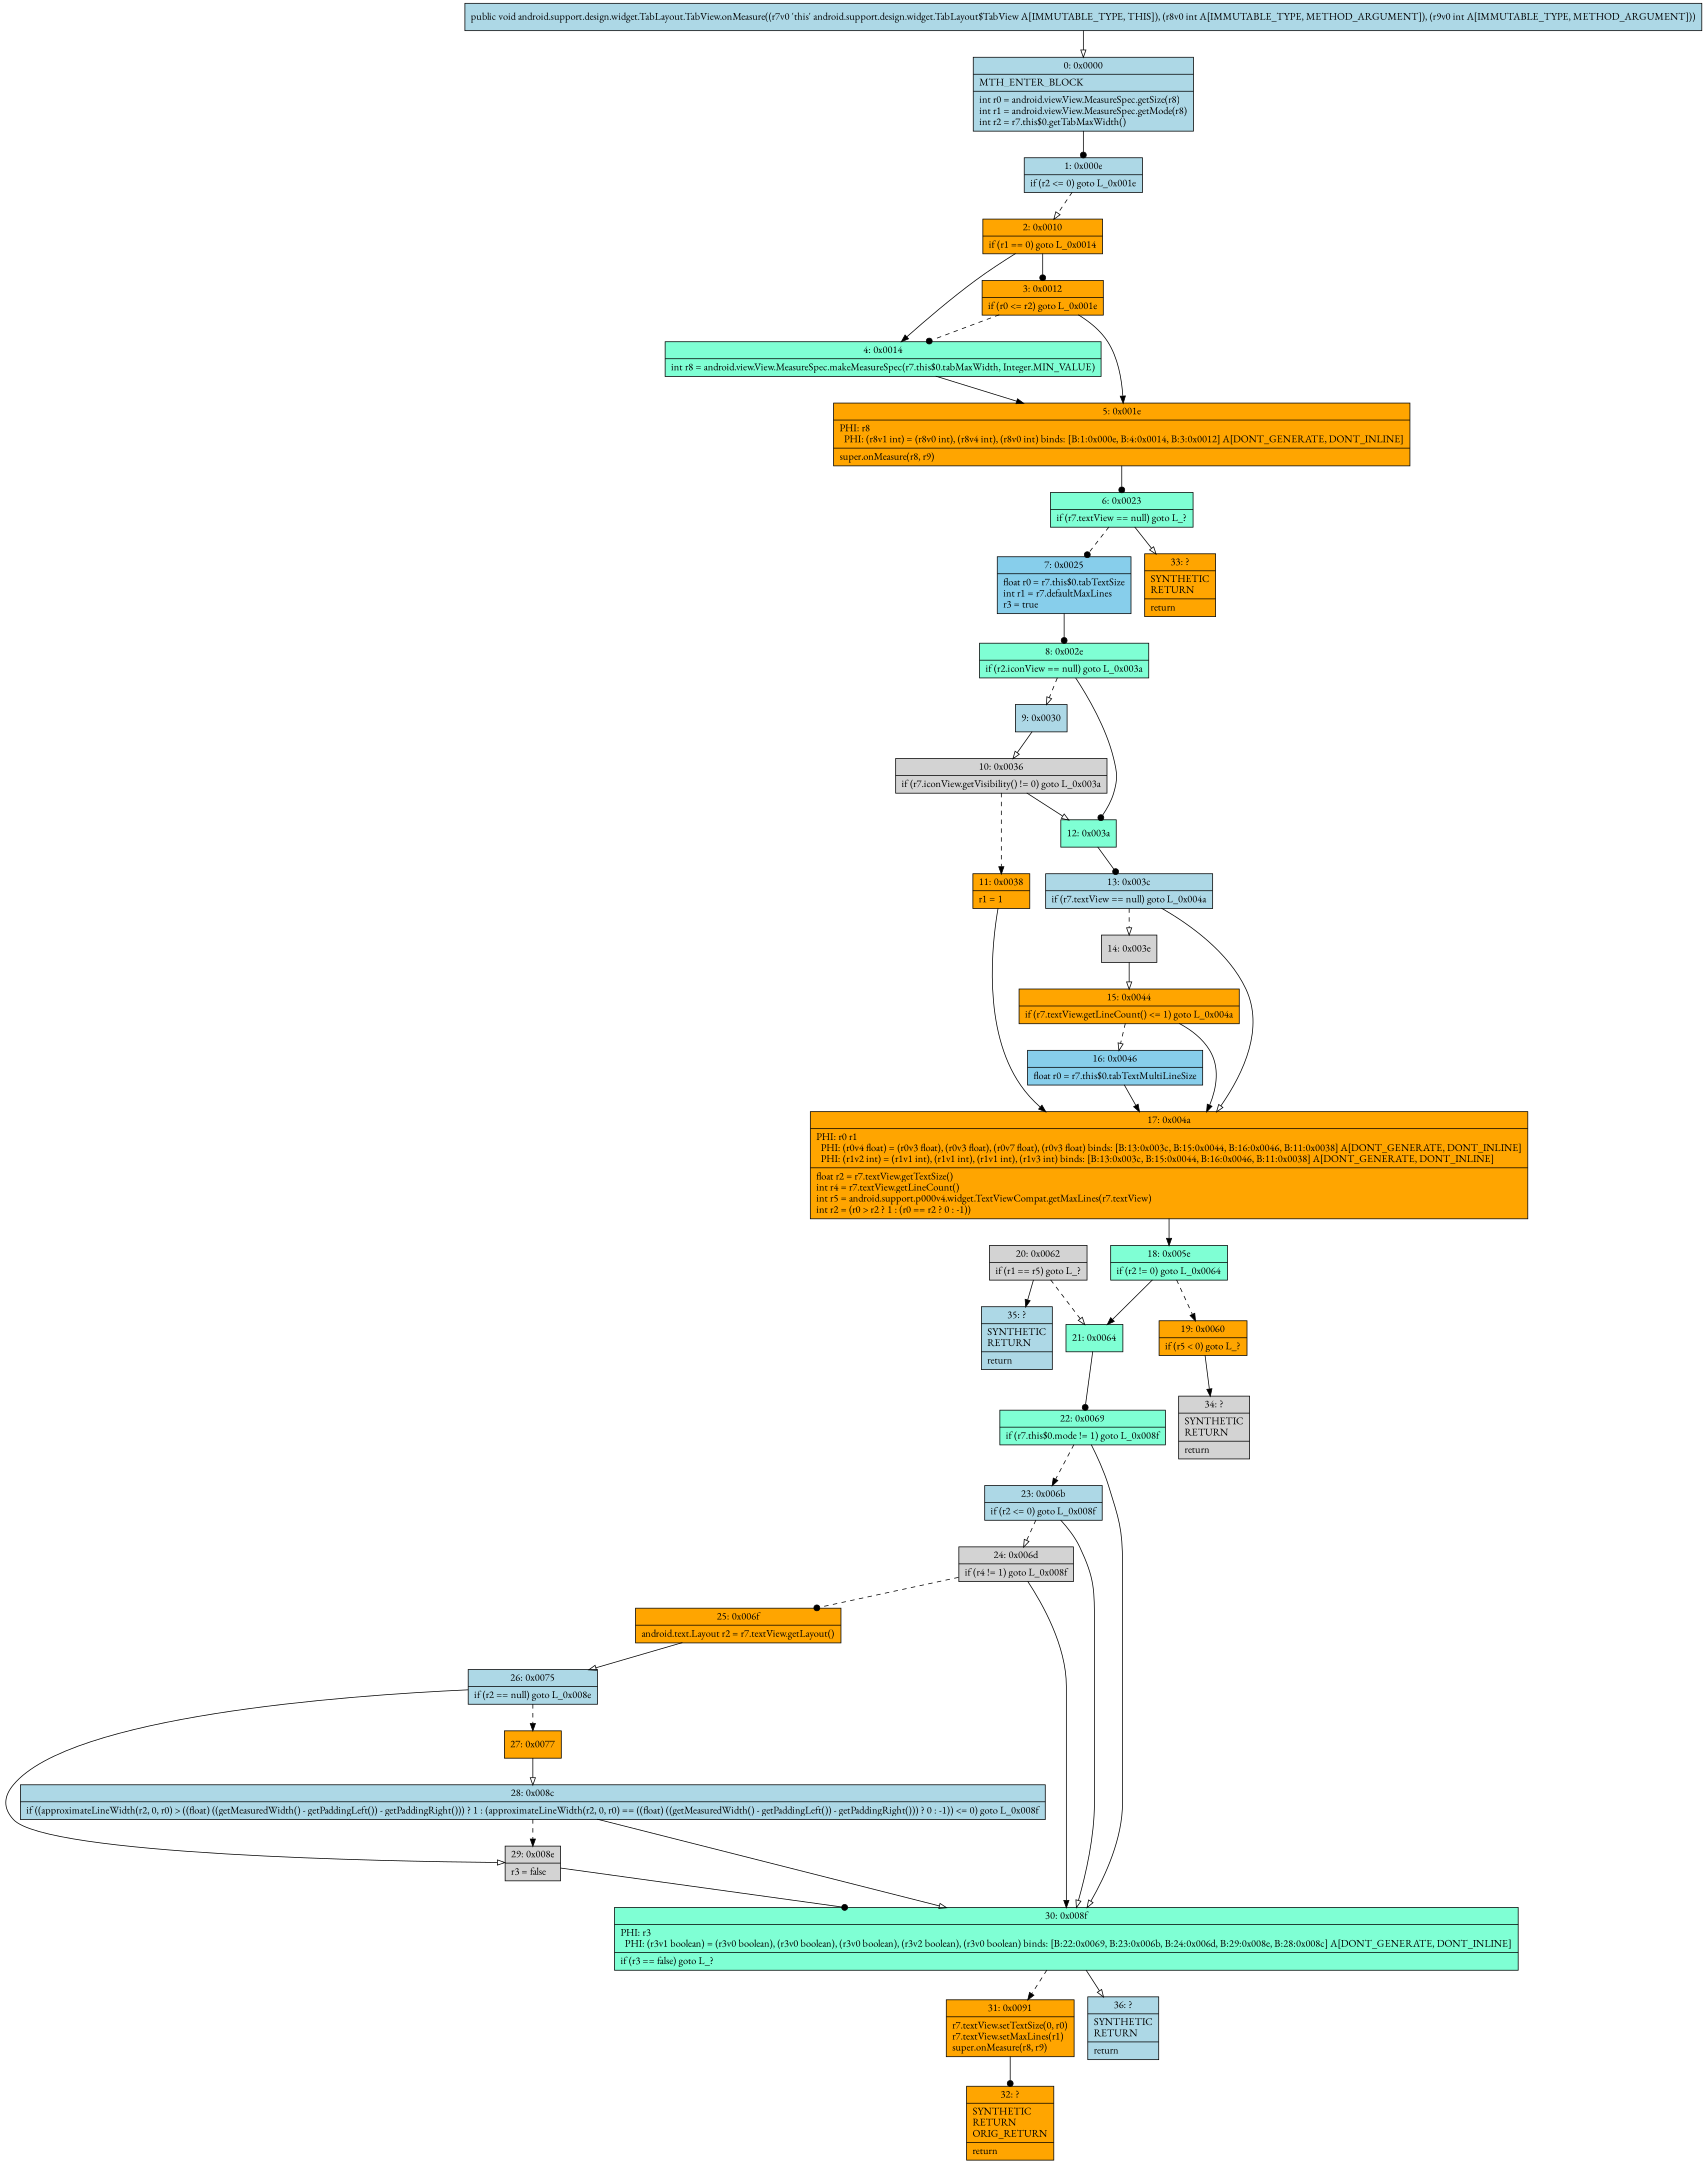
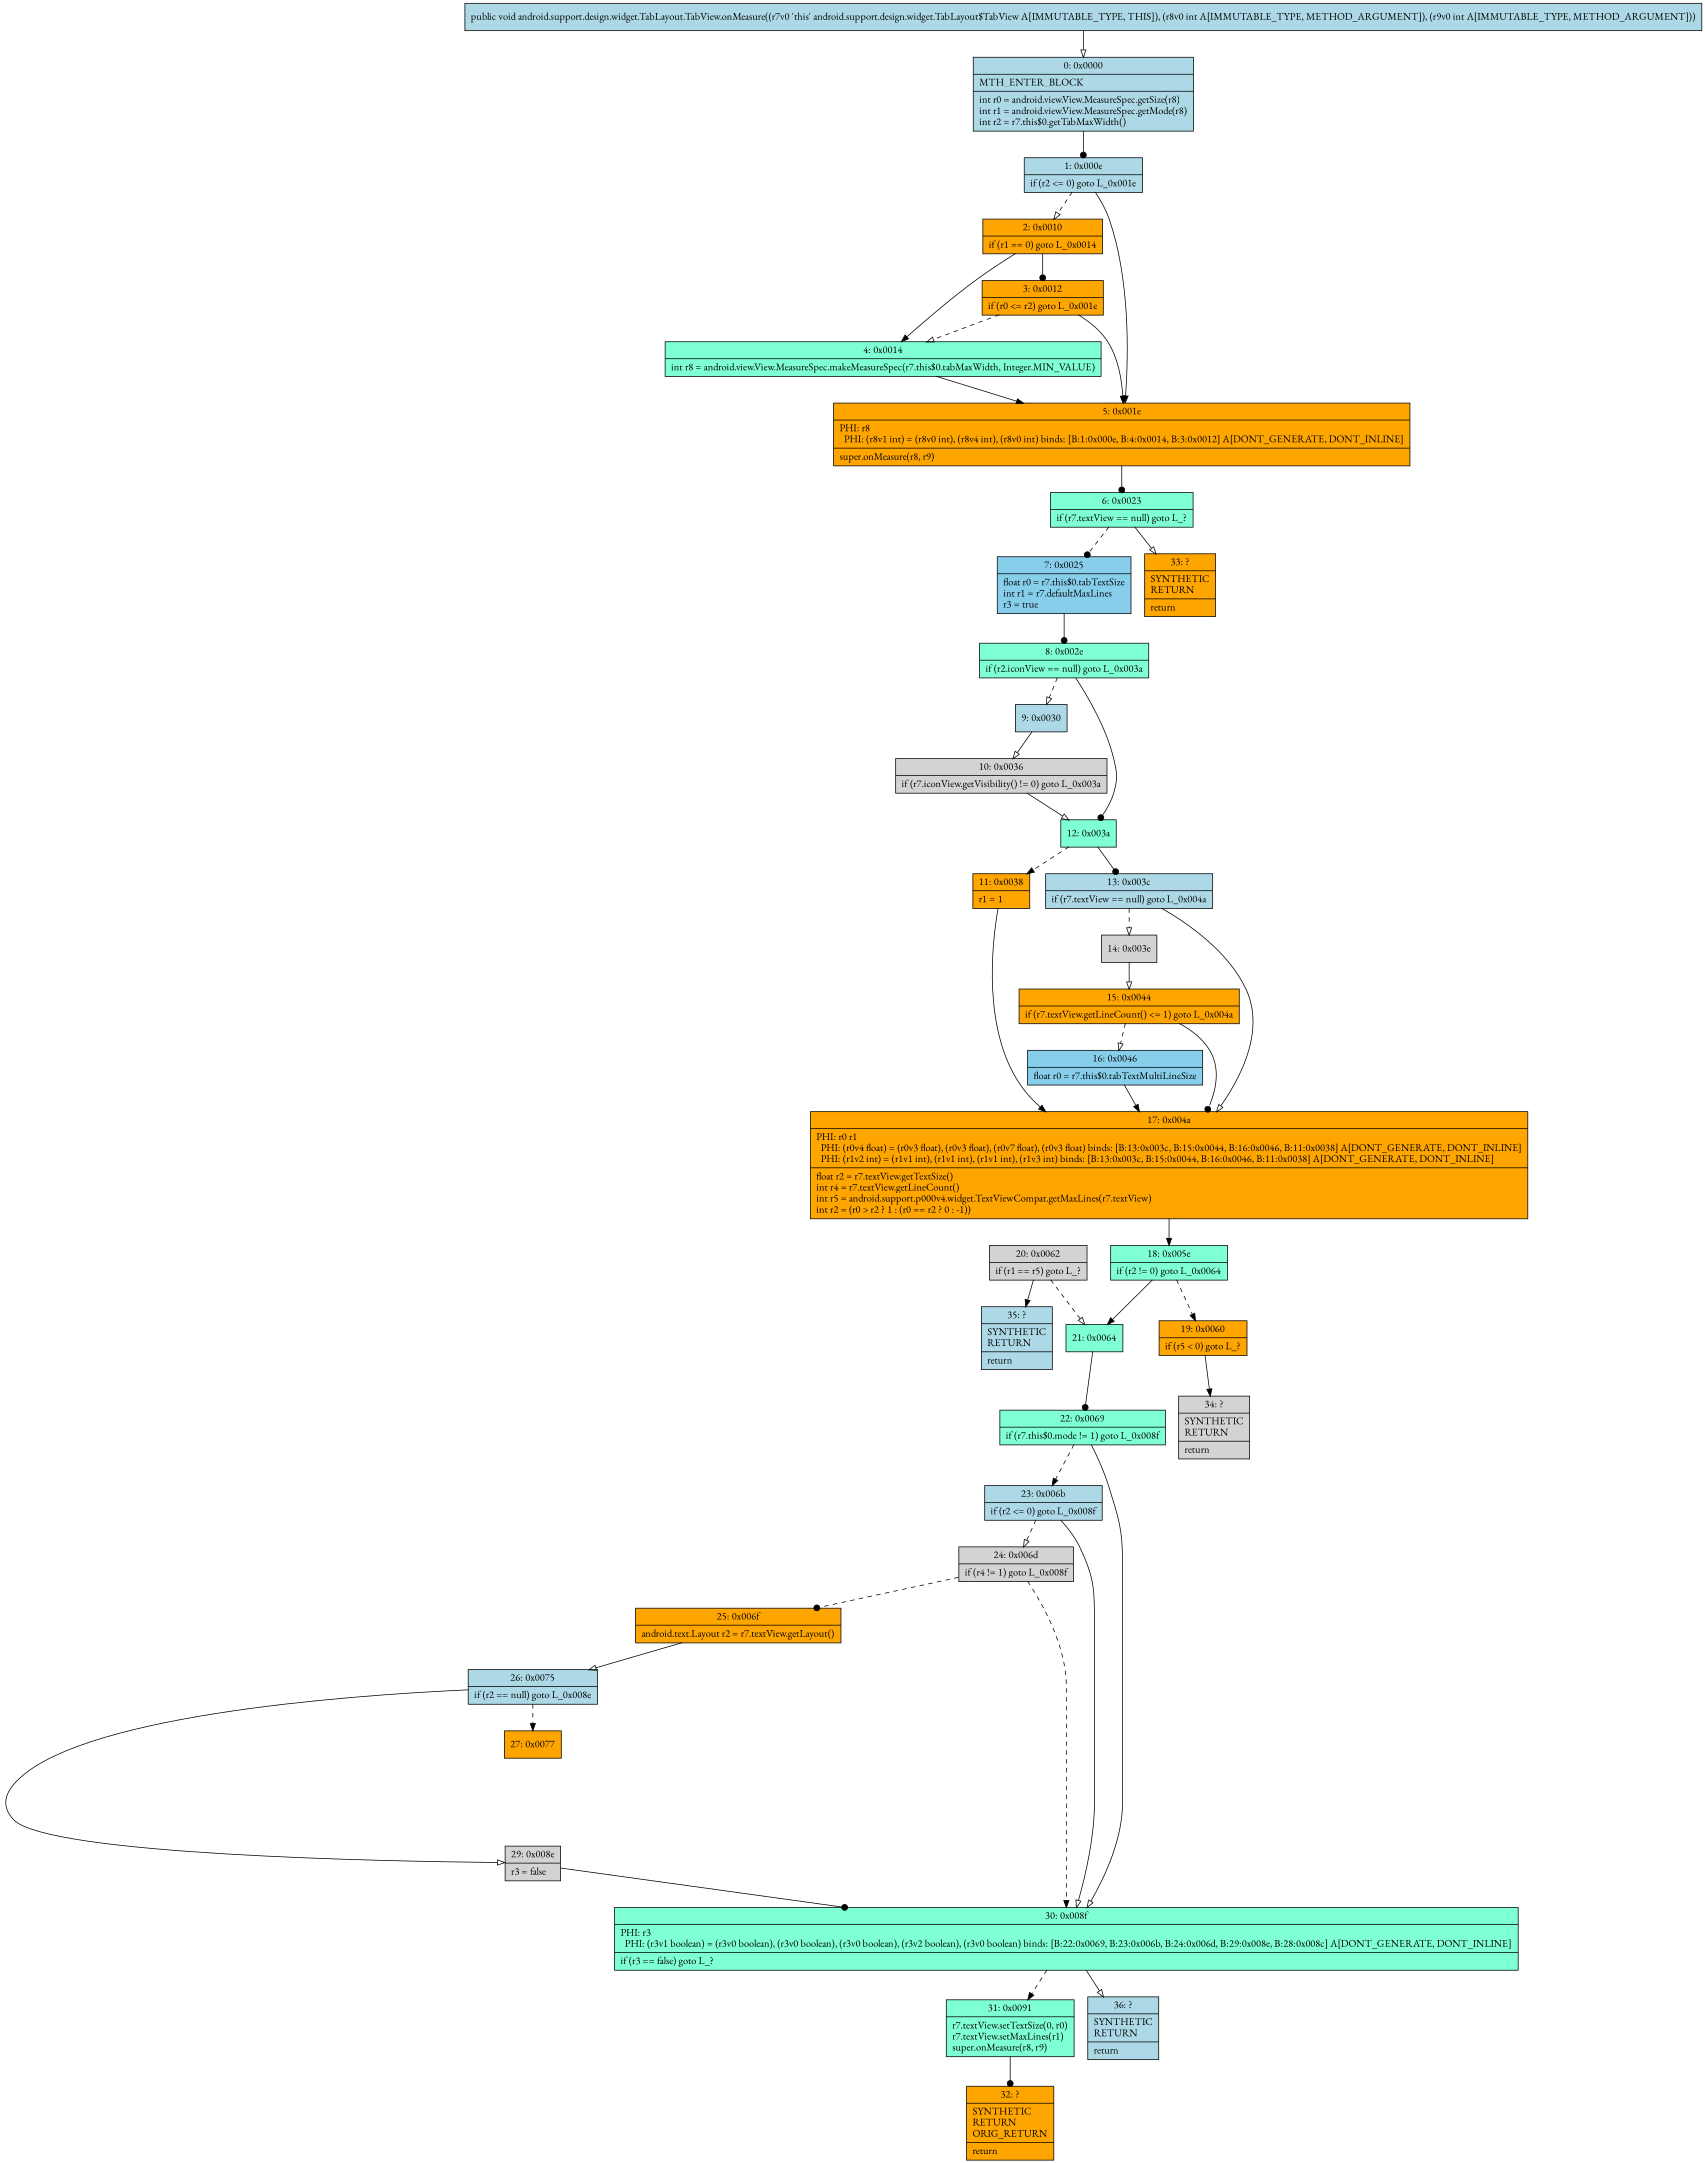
none -> (1124, 292)
(966, 327) -> (966, 327)
(1001, 830) -> (1051, 858)
(1213, 1057) -> (1213, 1057)
(1066, 1737) -> (1066, 1737)
(533, 1802) -> none
(1010, 2028) -> (1010, 2028)
